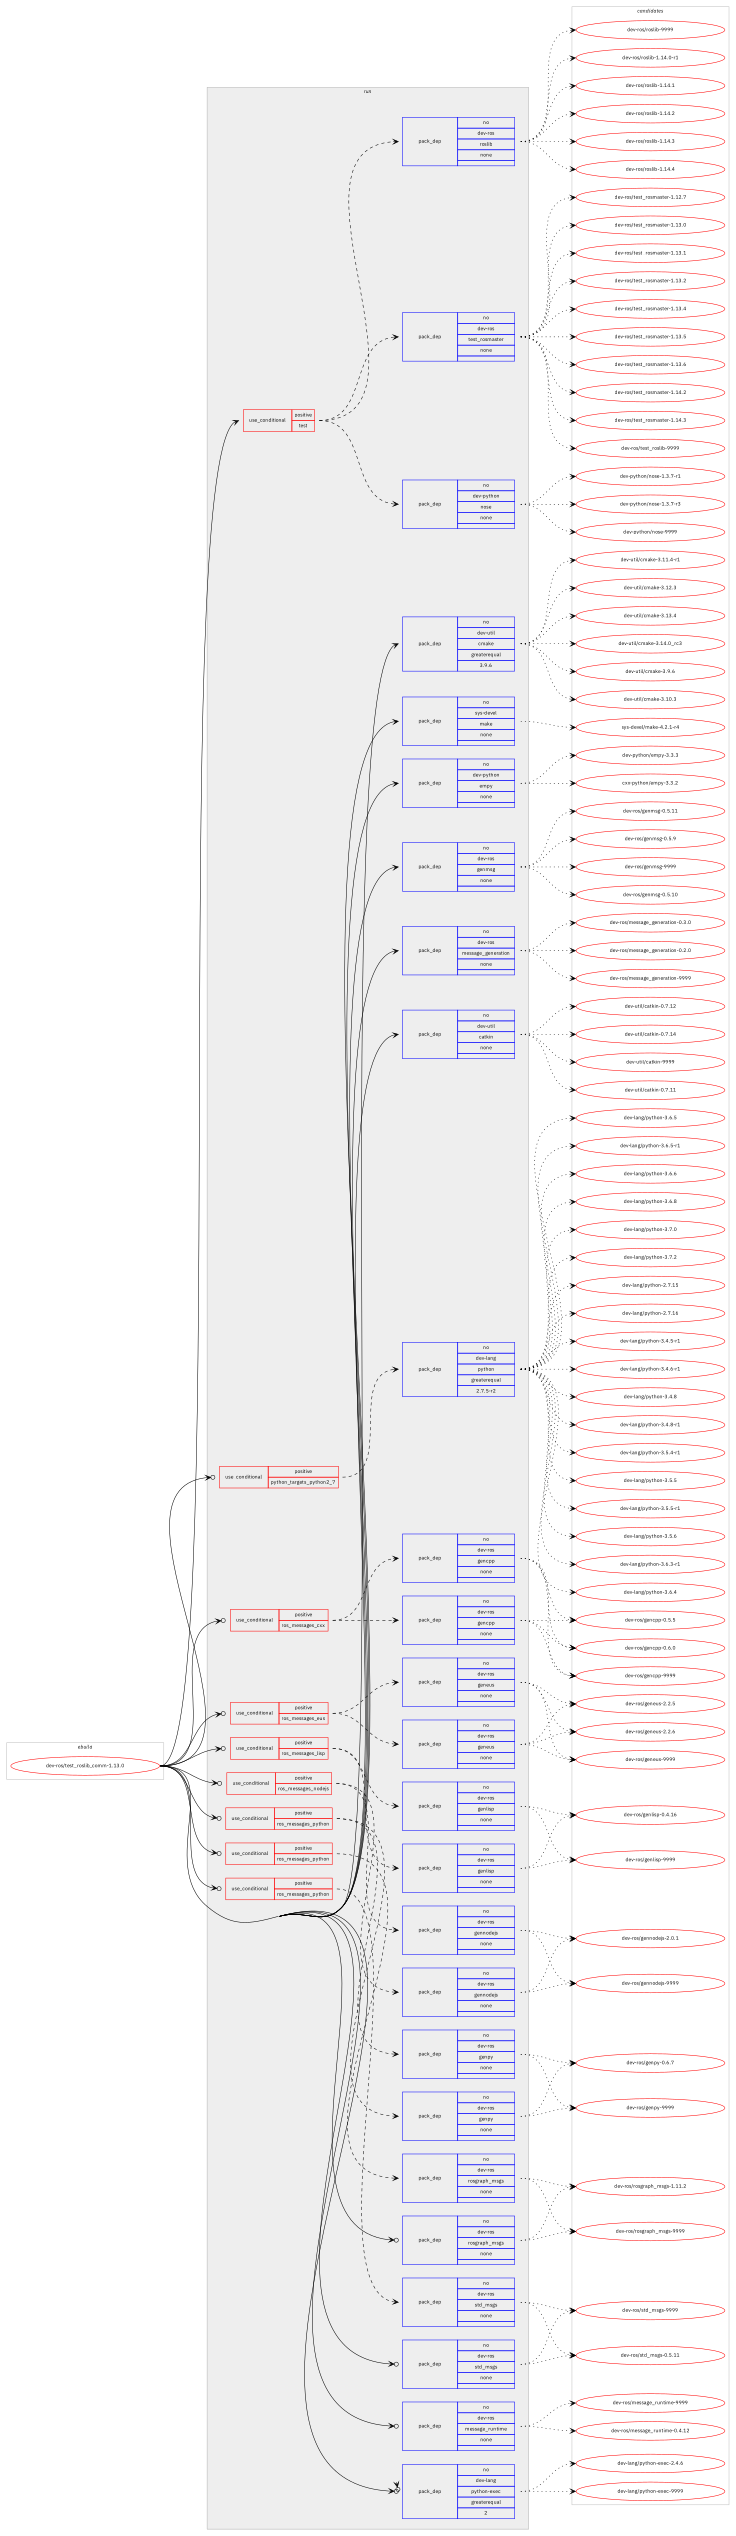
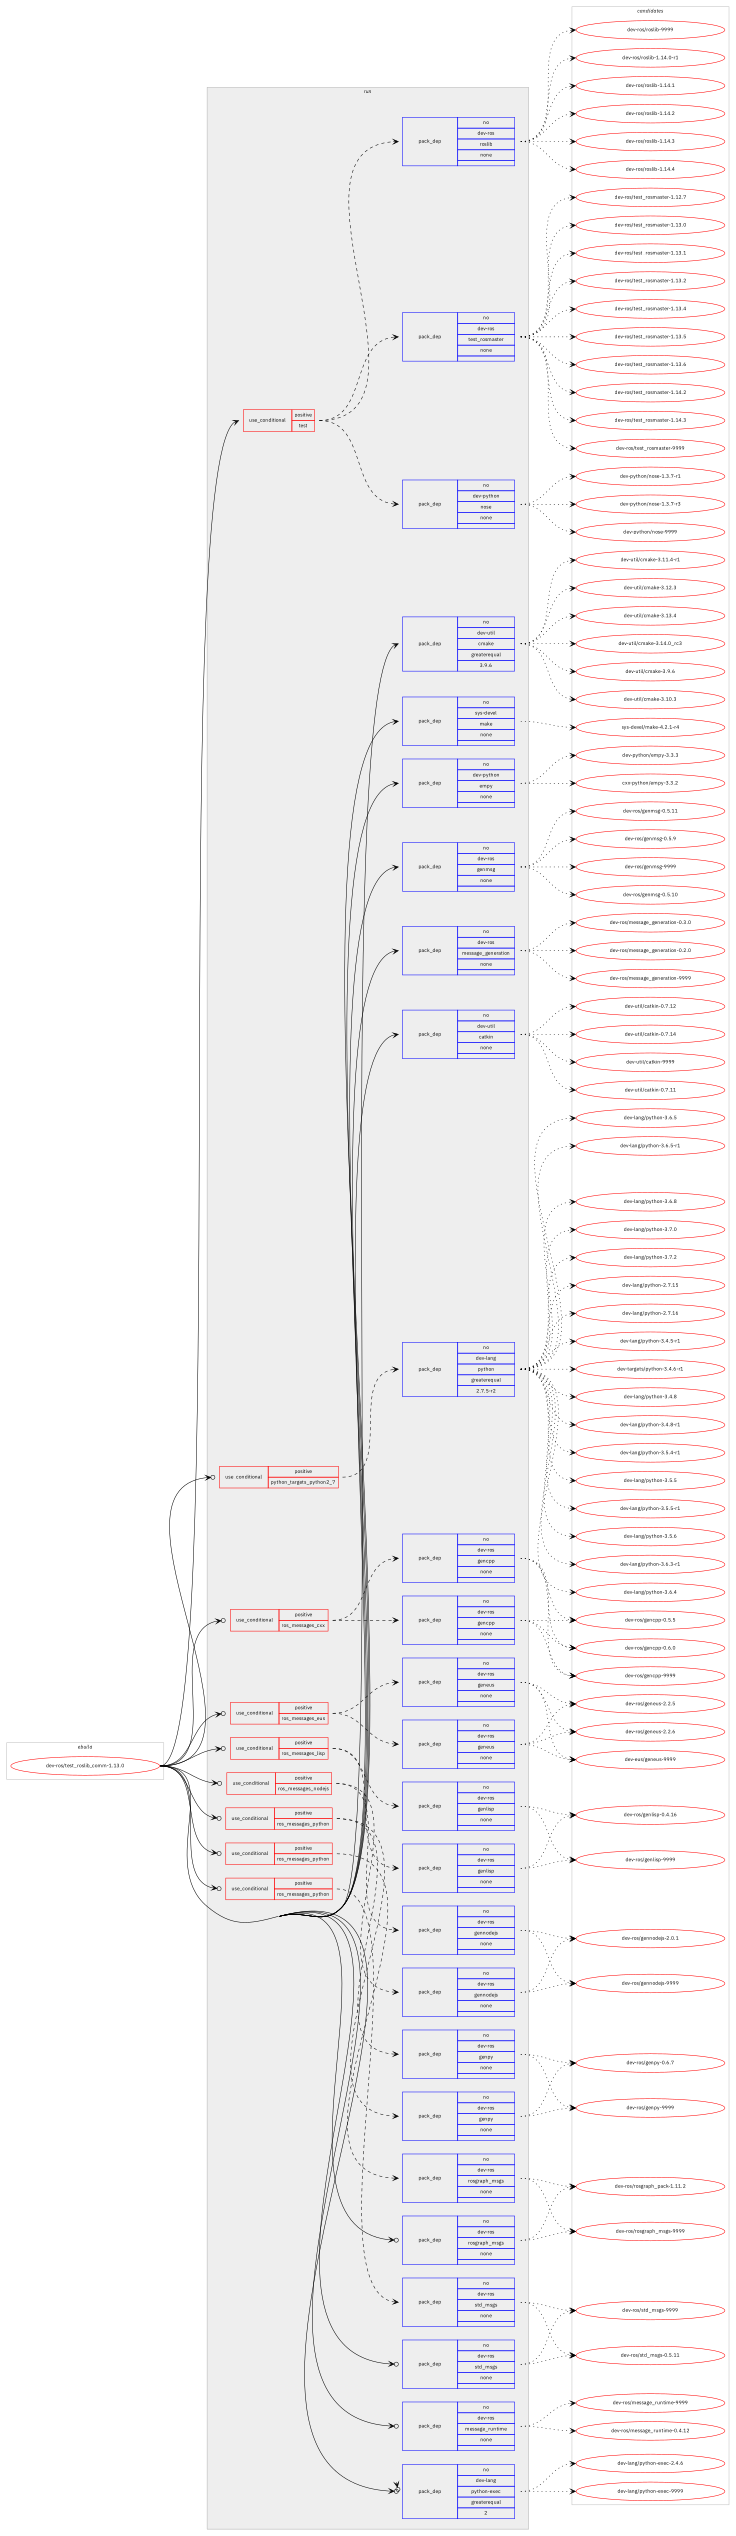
(650, 448) -> (650, 448)
(650, 1174) -> none
(650, 1369) -> (650, 1369)
(650, 1760) -> (650, 1760)
(650, 2187) -> (650, 2187)
